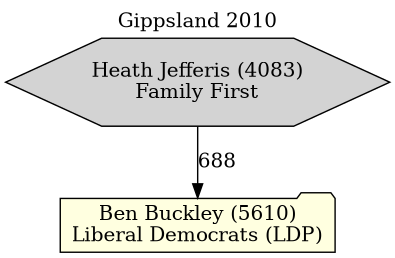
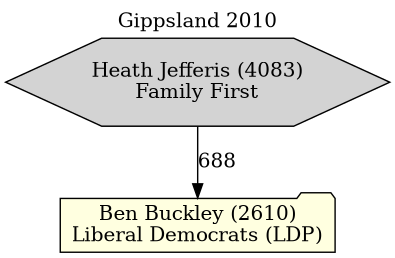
(198, 225) -> (198, 225)
